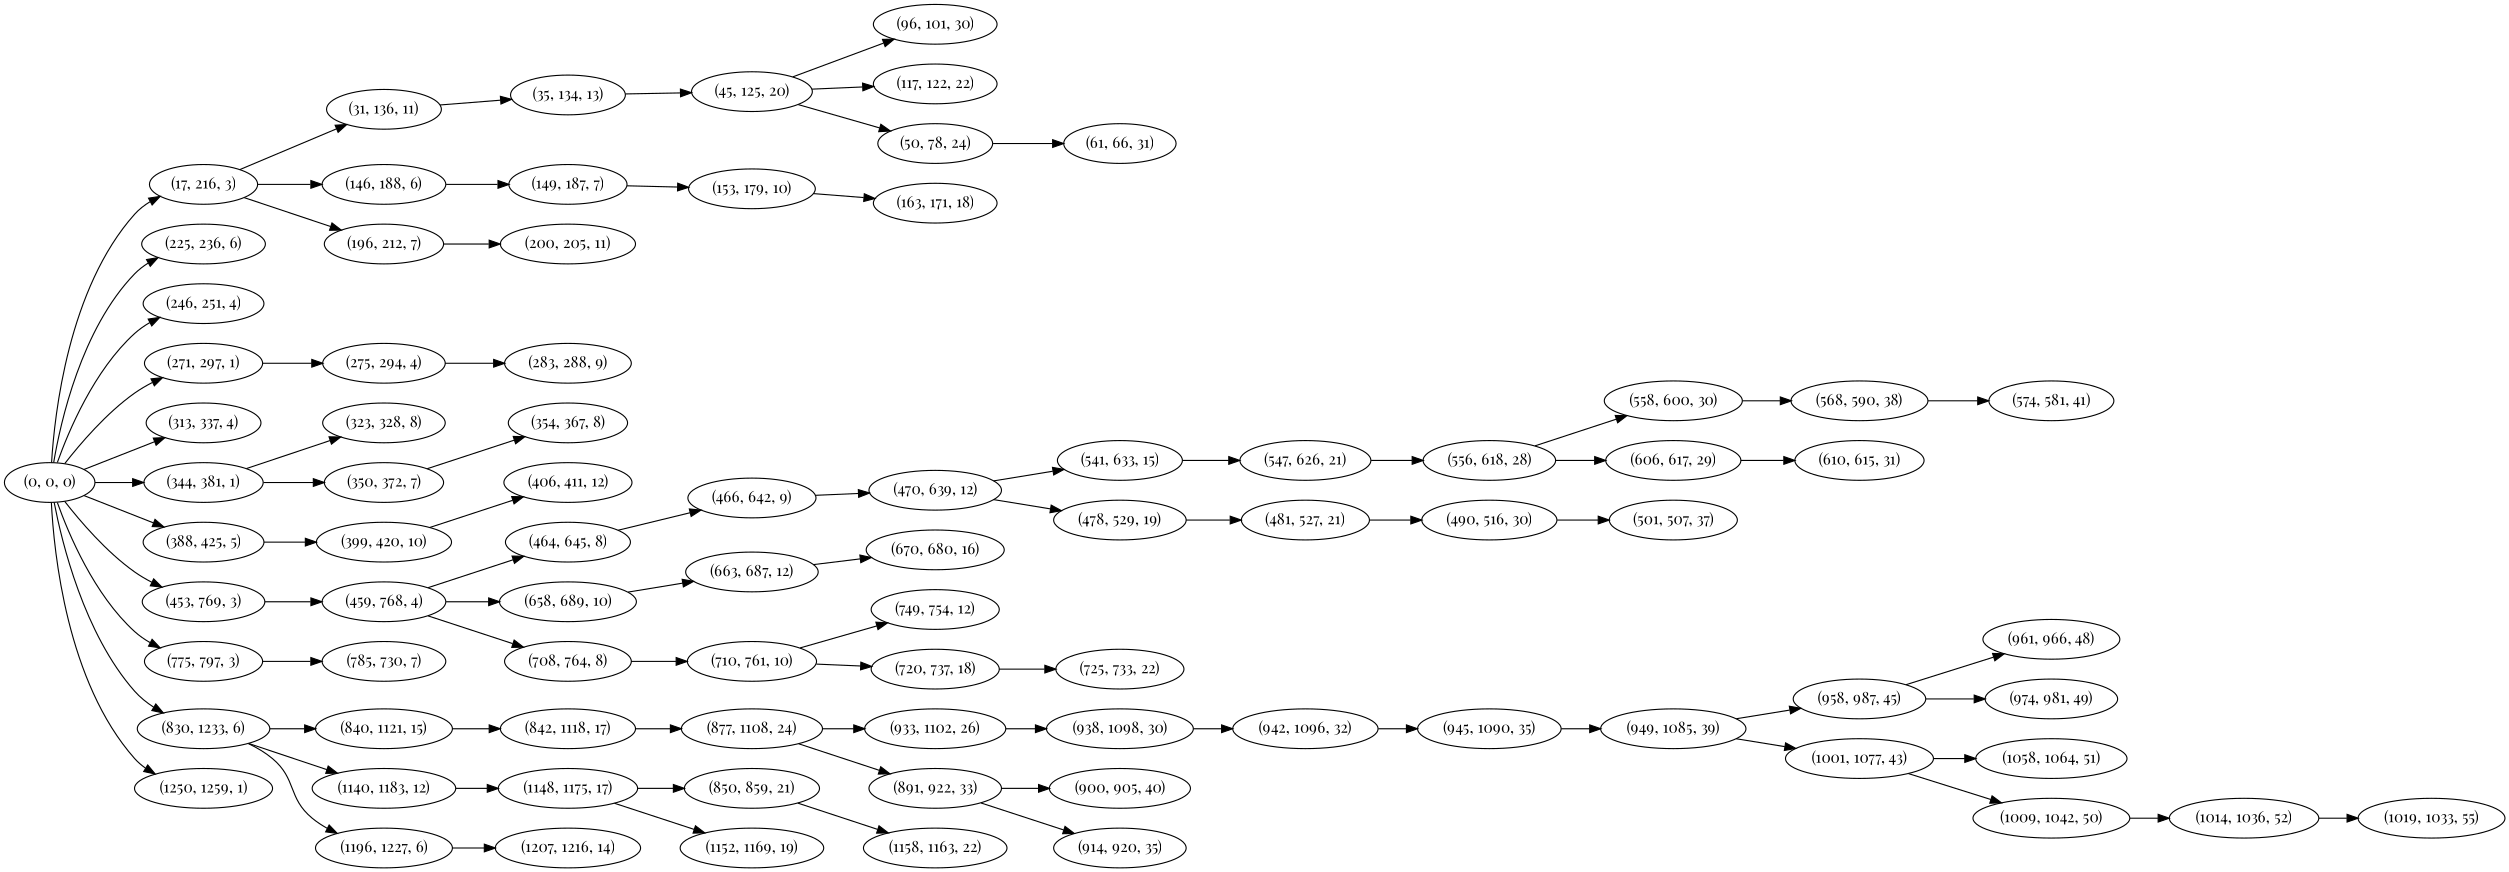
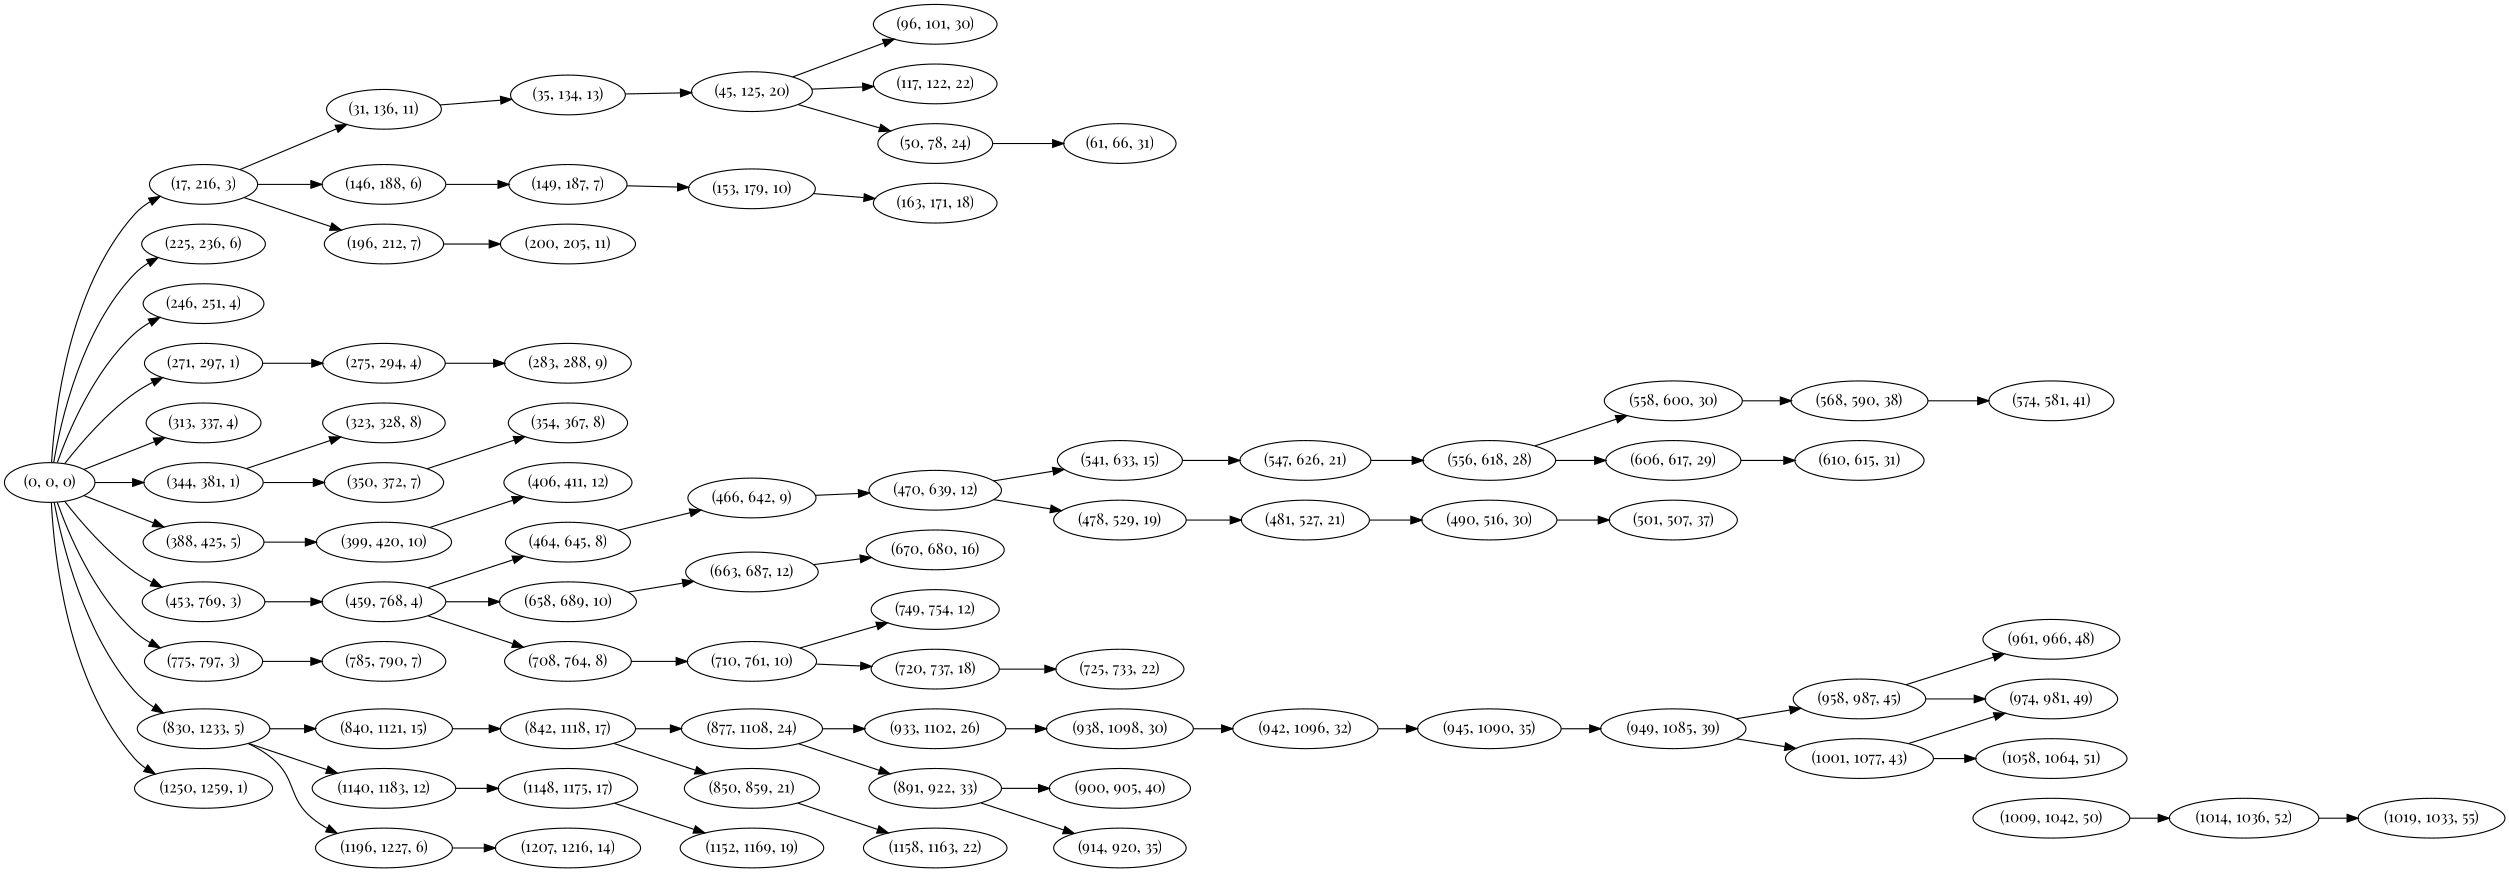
(384, 661) -> (384, 661)
(204, 729) -> (204, 729)
(1950, 787) -> (1951, 730)
(656, 788) -> (655, 757)
